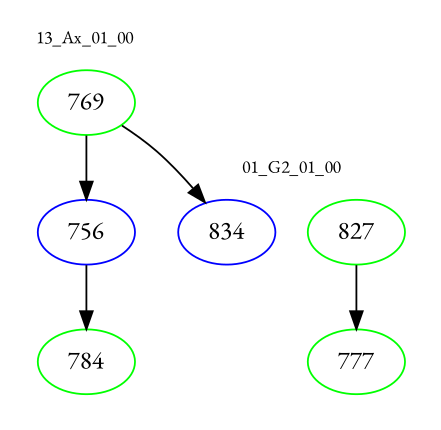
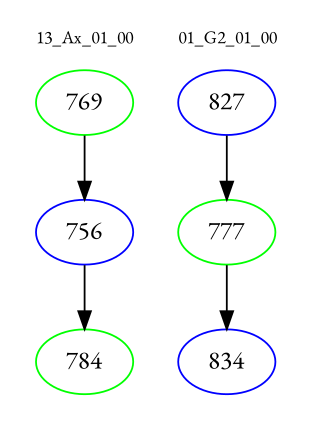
(175, 169) -> (227, 288)
(356, 232) -> (227, 103)
